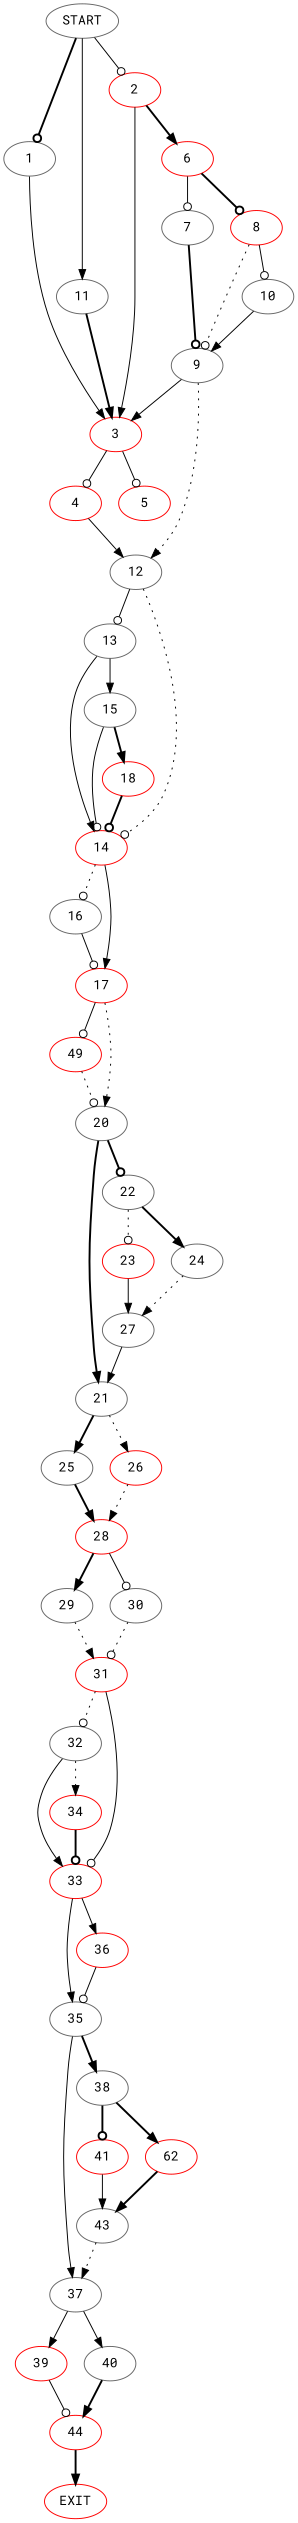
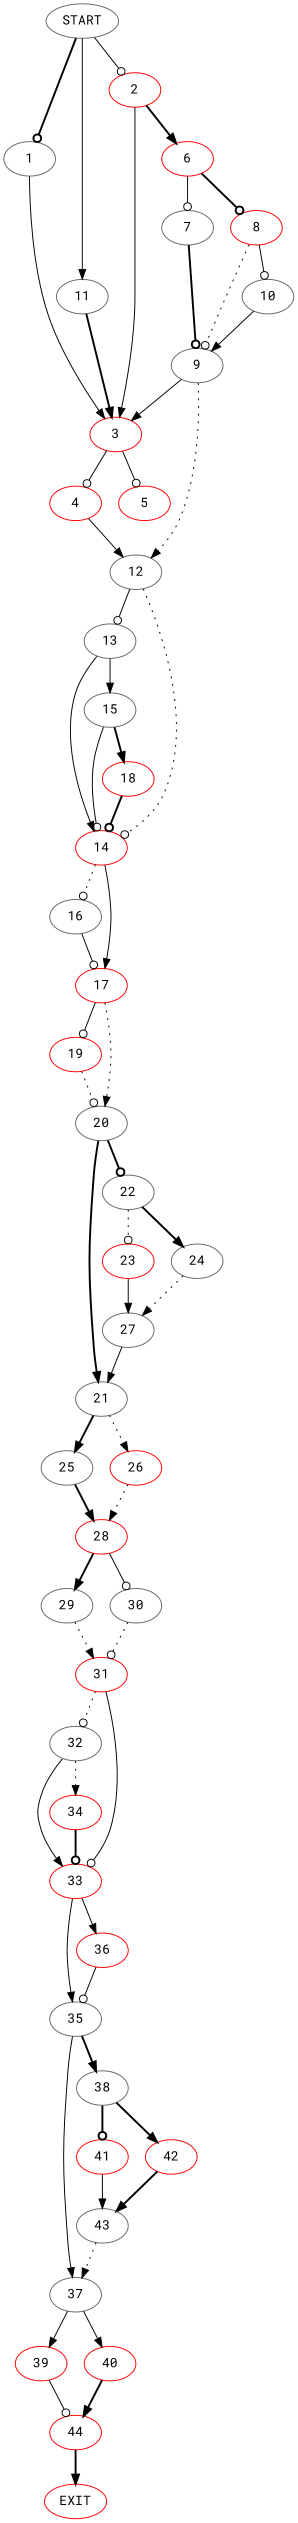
(76, 1055) -> (76, 1055)
(171, 2157) -> (171, 2157)
(110, 2364) -> (110, 2364)
